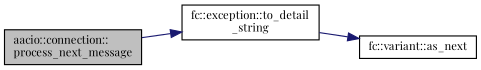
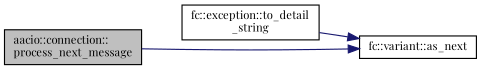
(156, 36) -> (245, 50)
